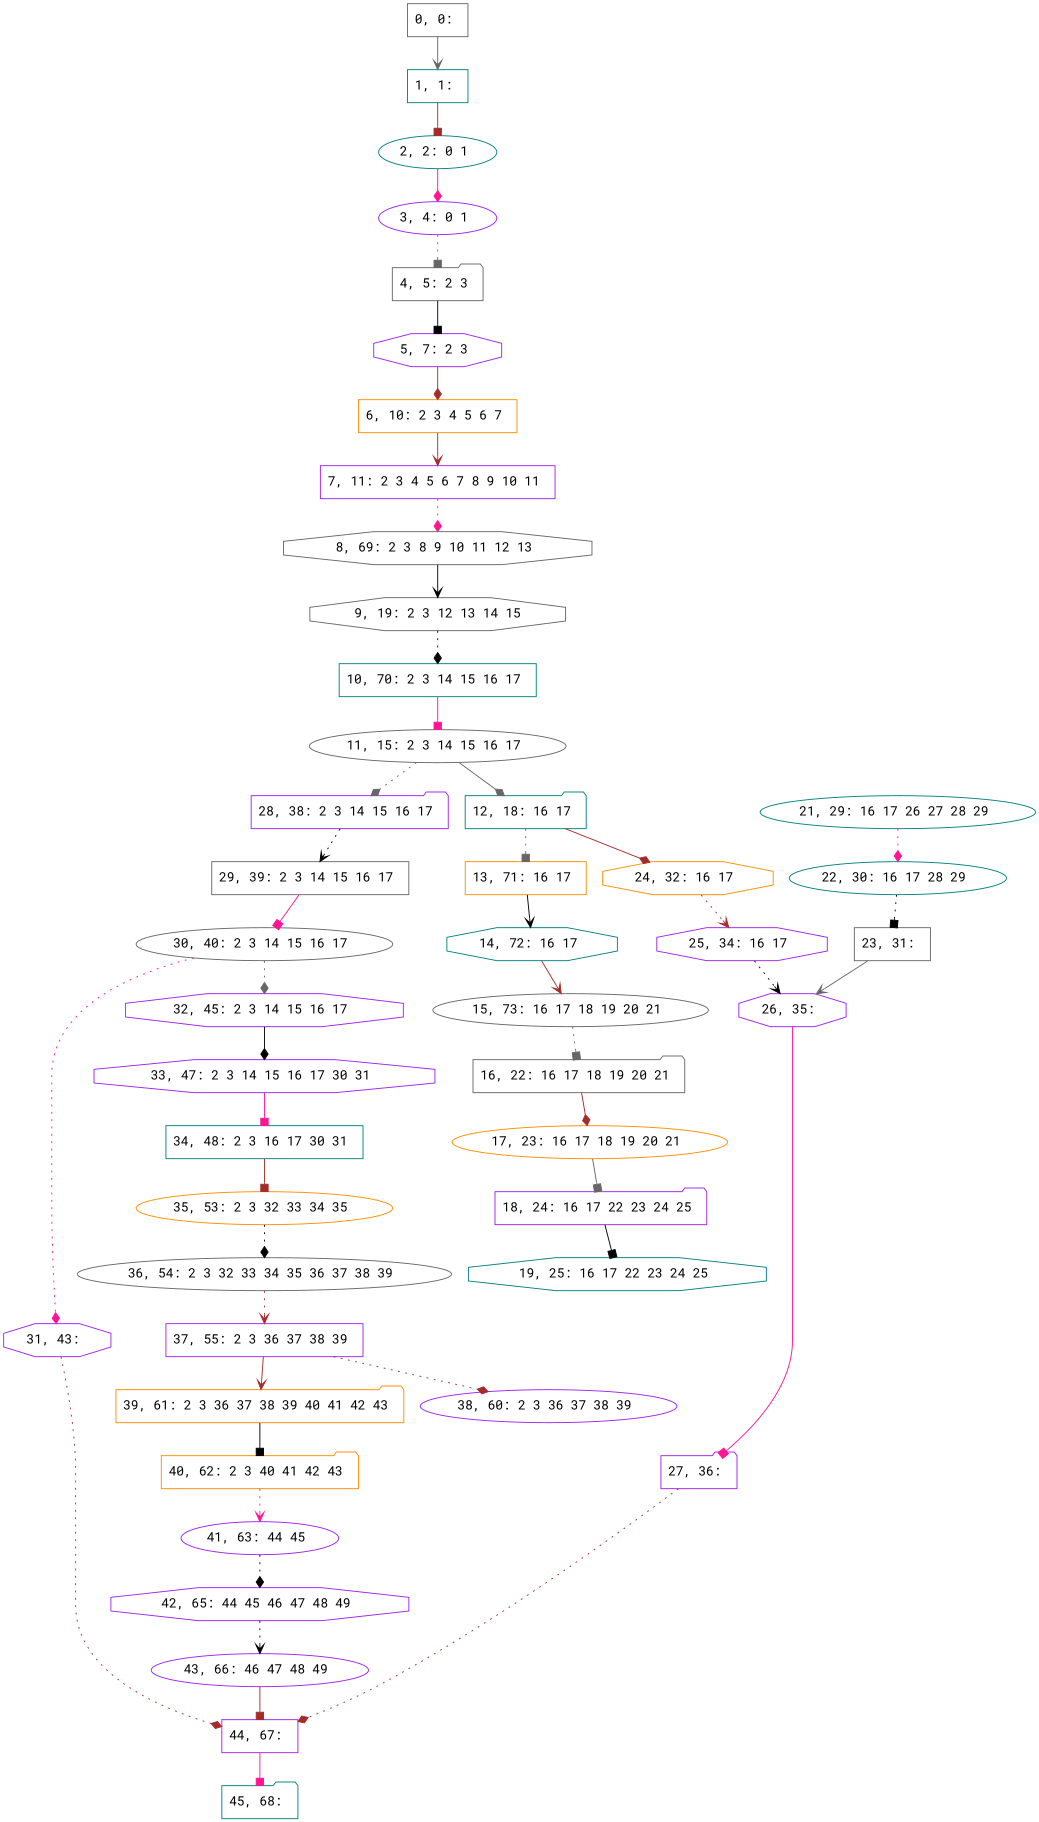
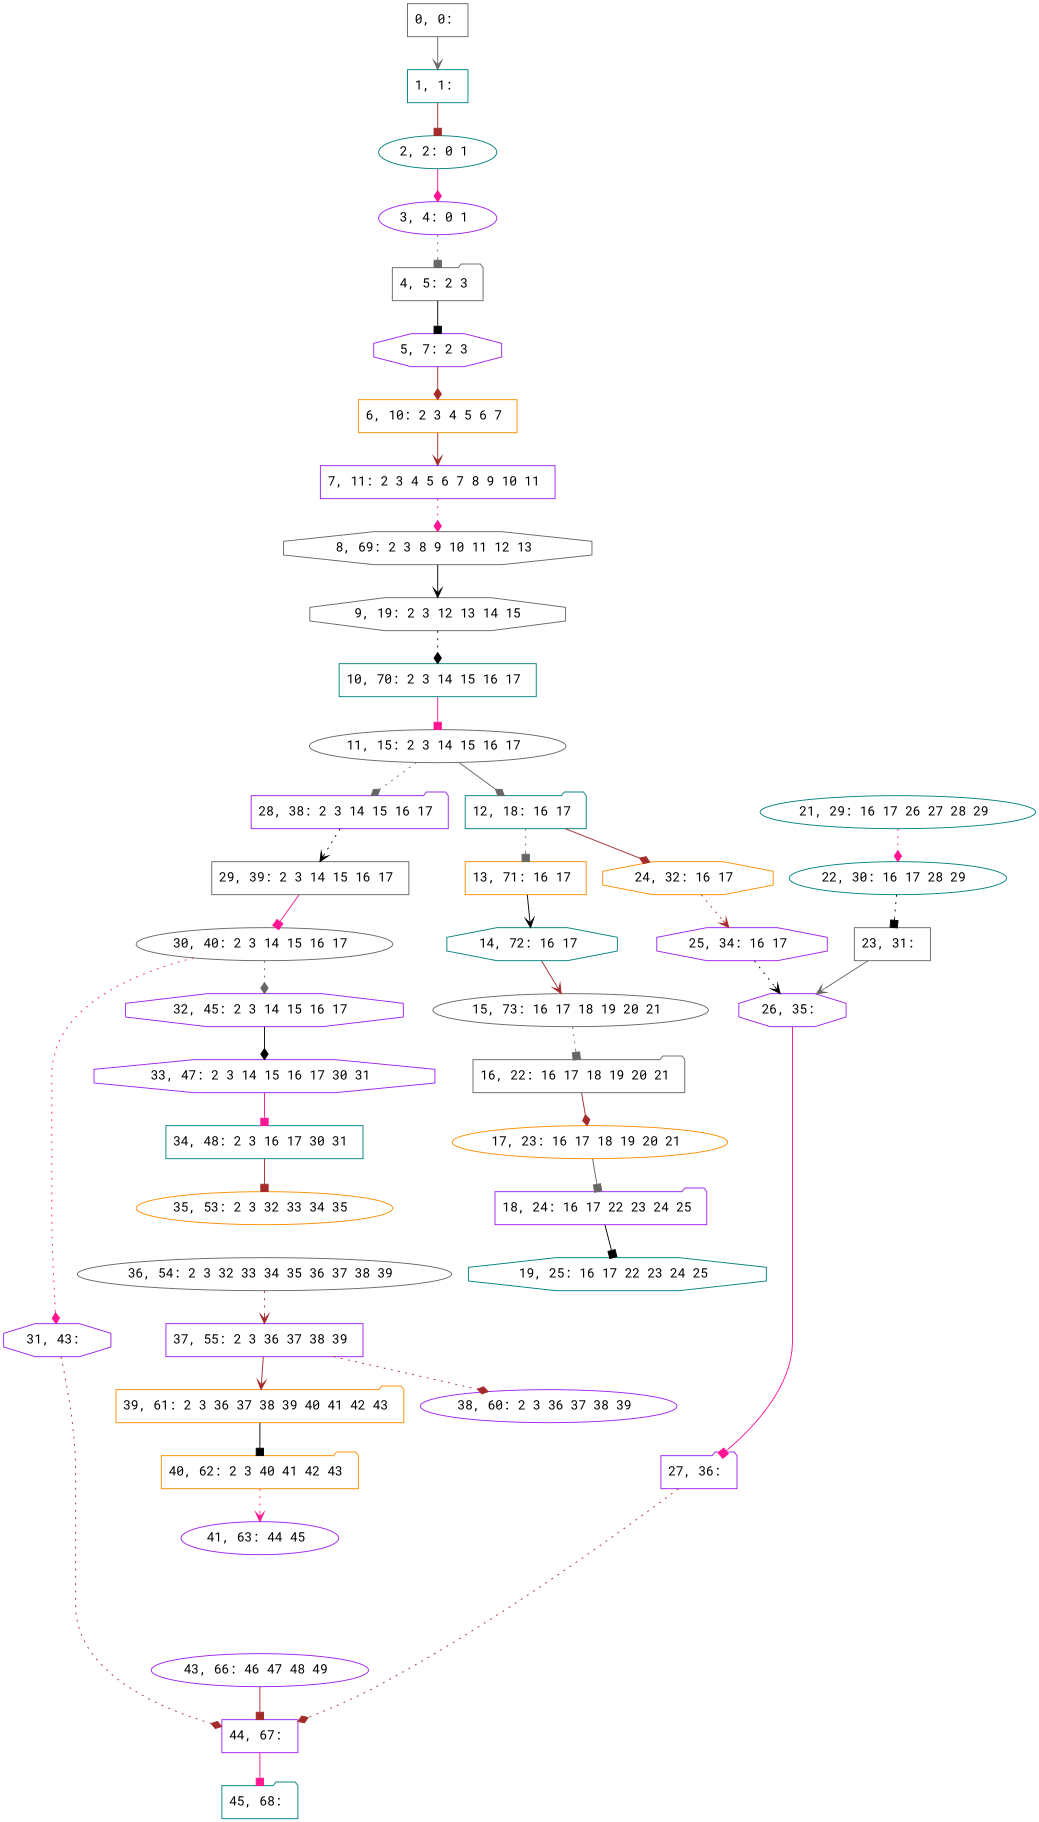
(264, 1236) -> none
(260, 1604) -> none
